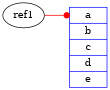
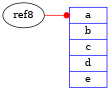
(24, 15) -> (24, 15)
